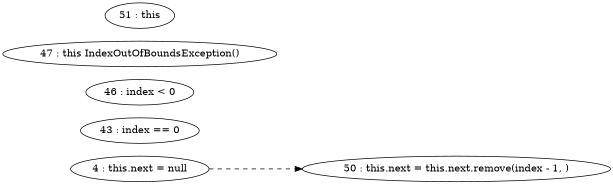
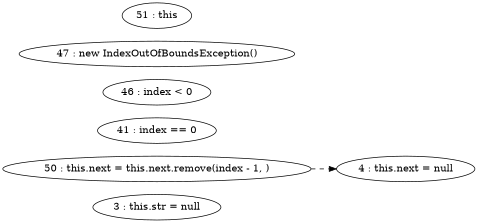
(140, 54) -> (157, 54)
(140, 131) -> (157, 131)
(252, 169) -> (320, 169)
none -> (157, 207)
